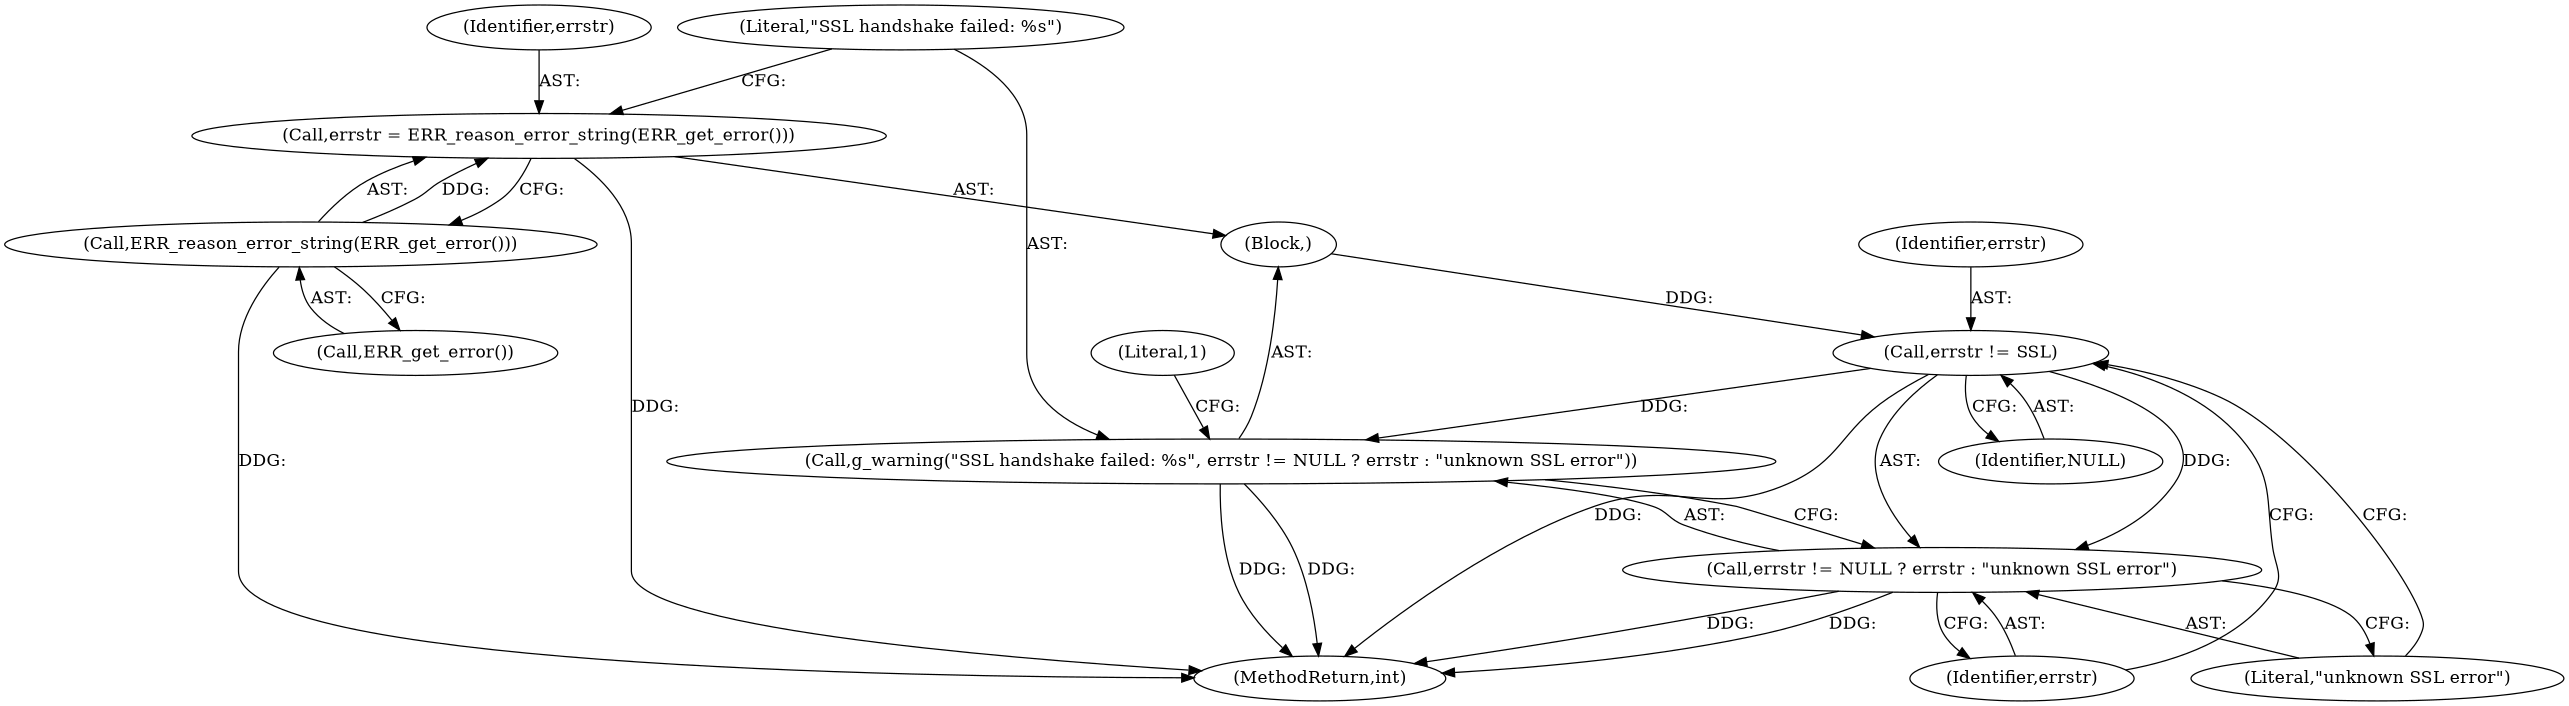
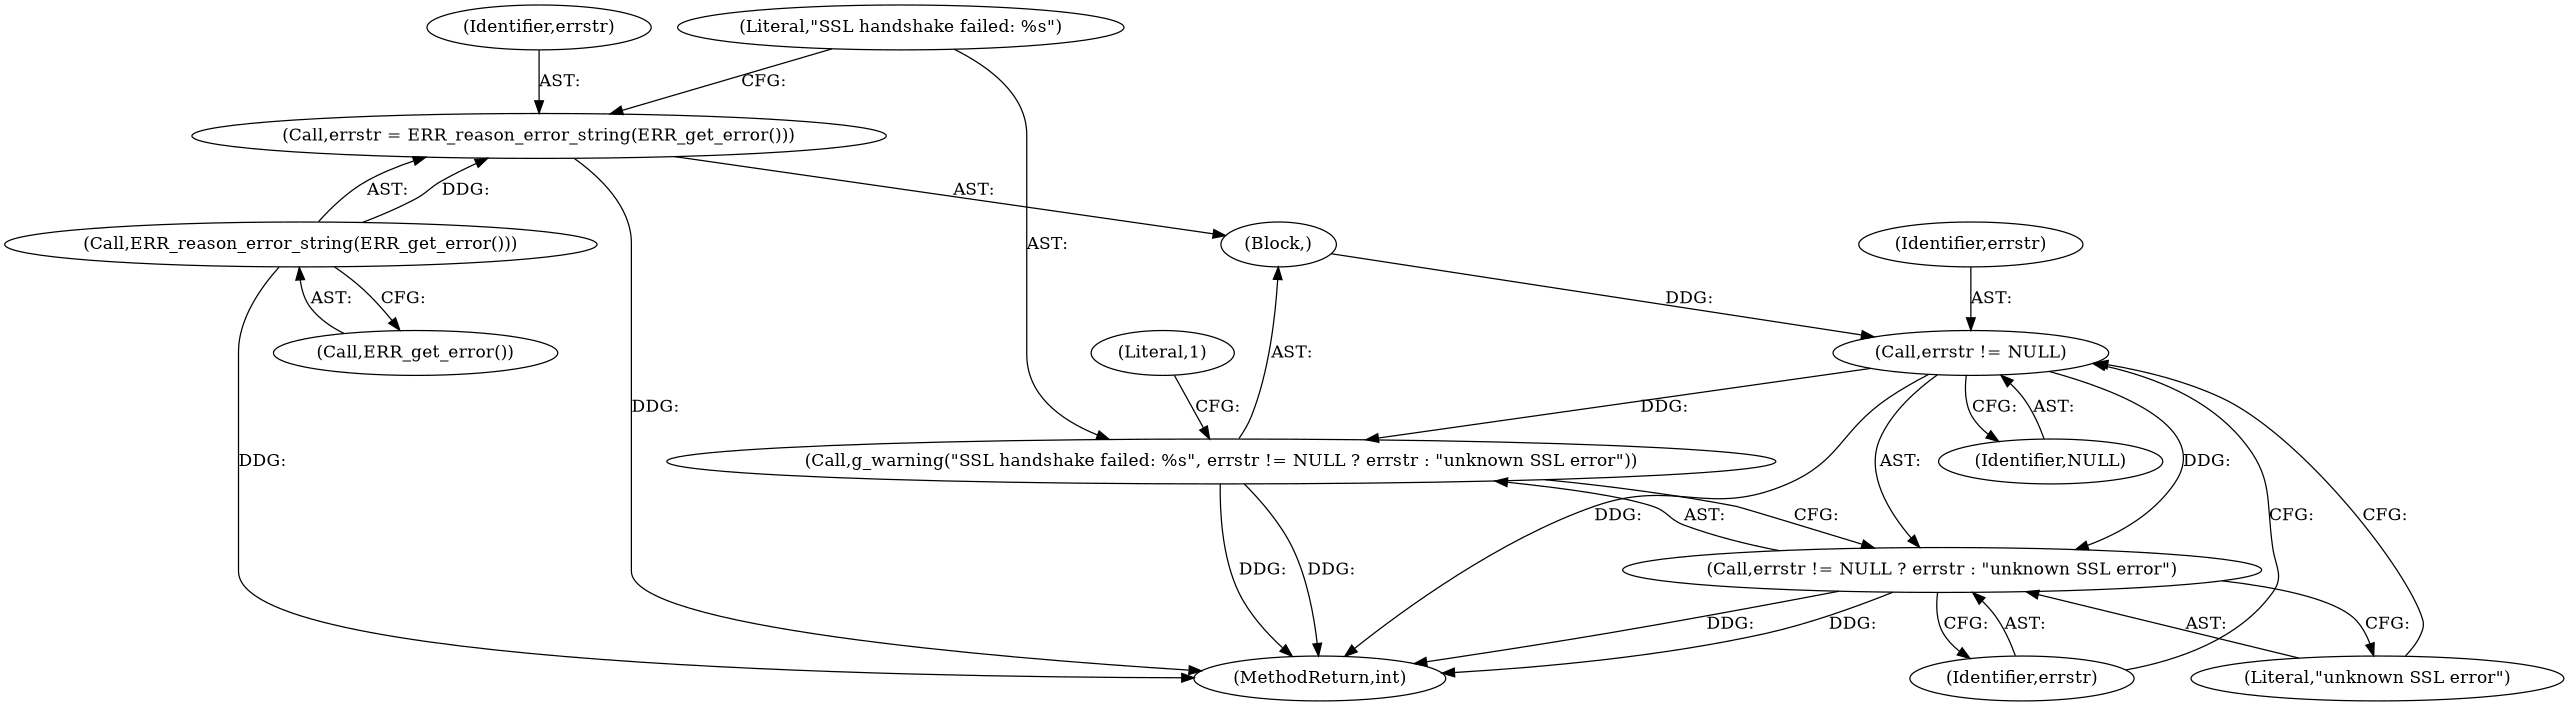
(503, 197) -> none
(1971, 353) -> (1971, 353)
